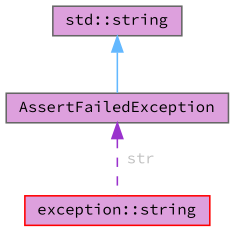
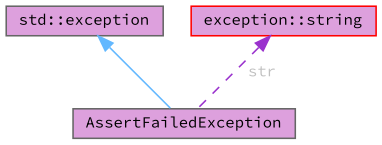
(117, 21) -> (85, 21)
(117, 167) -> (228, 78)
